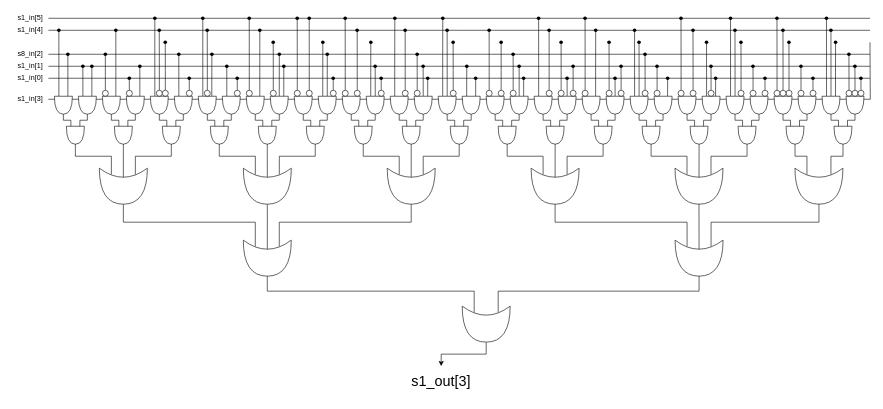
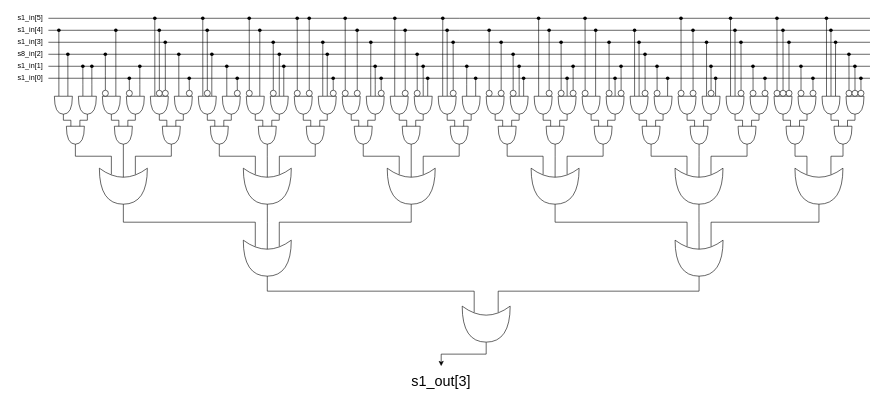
(30, 99) -> (30, 42)
